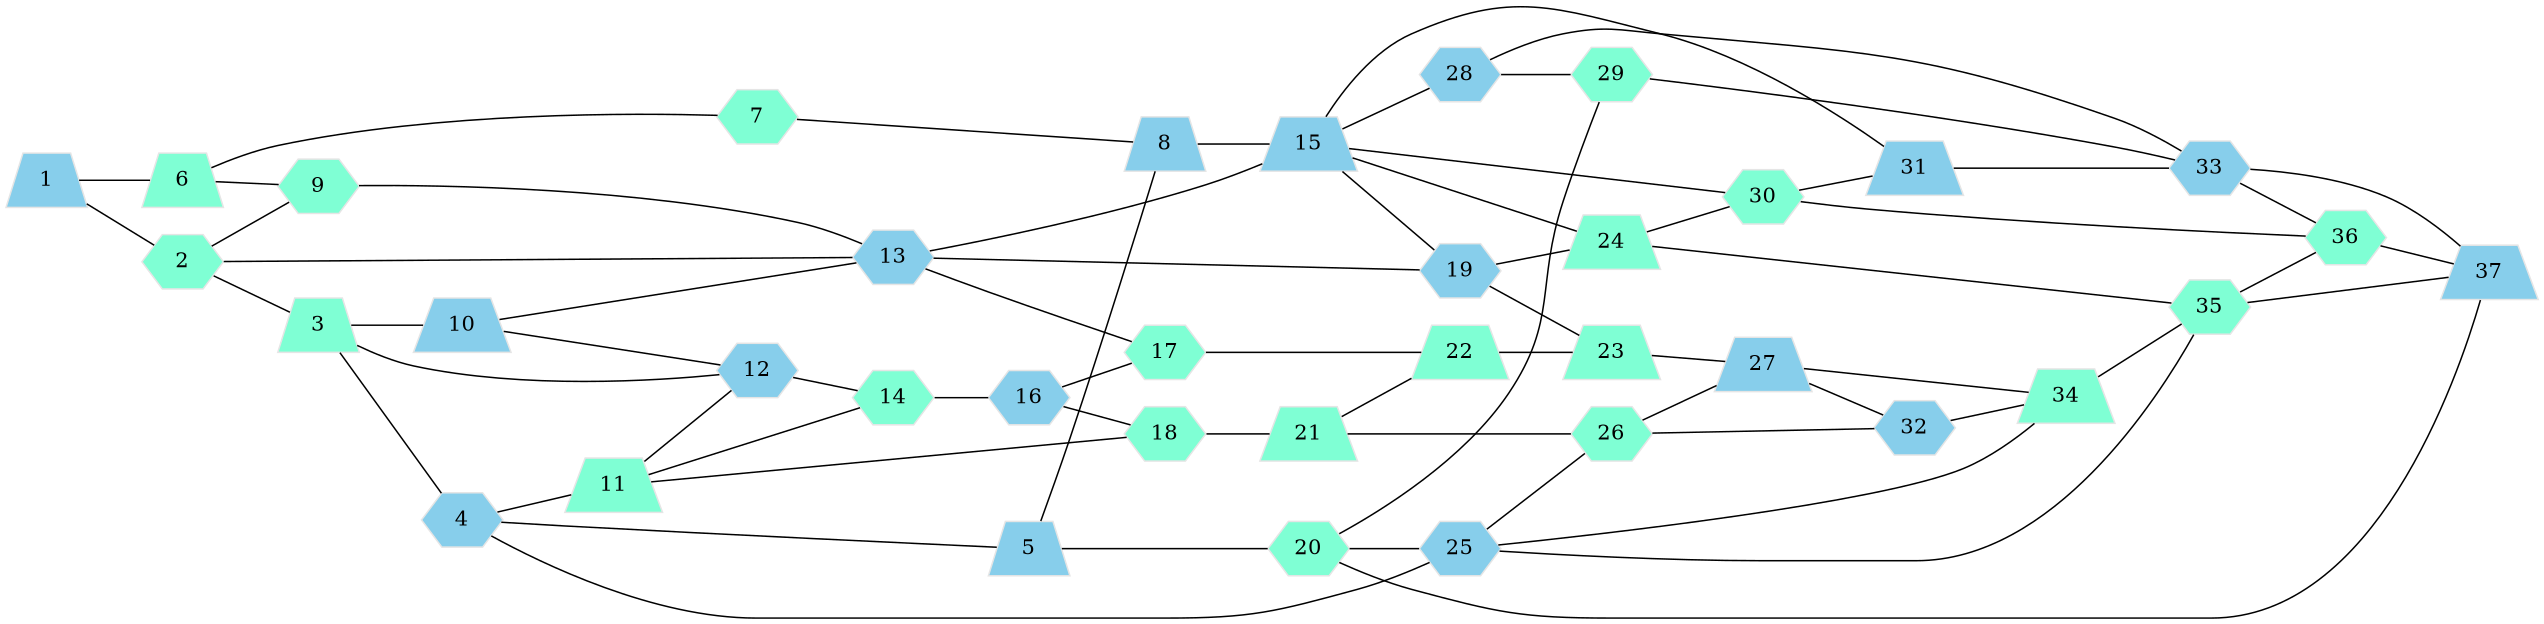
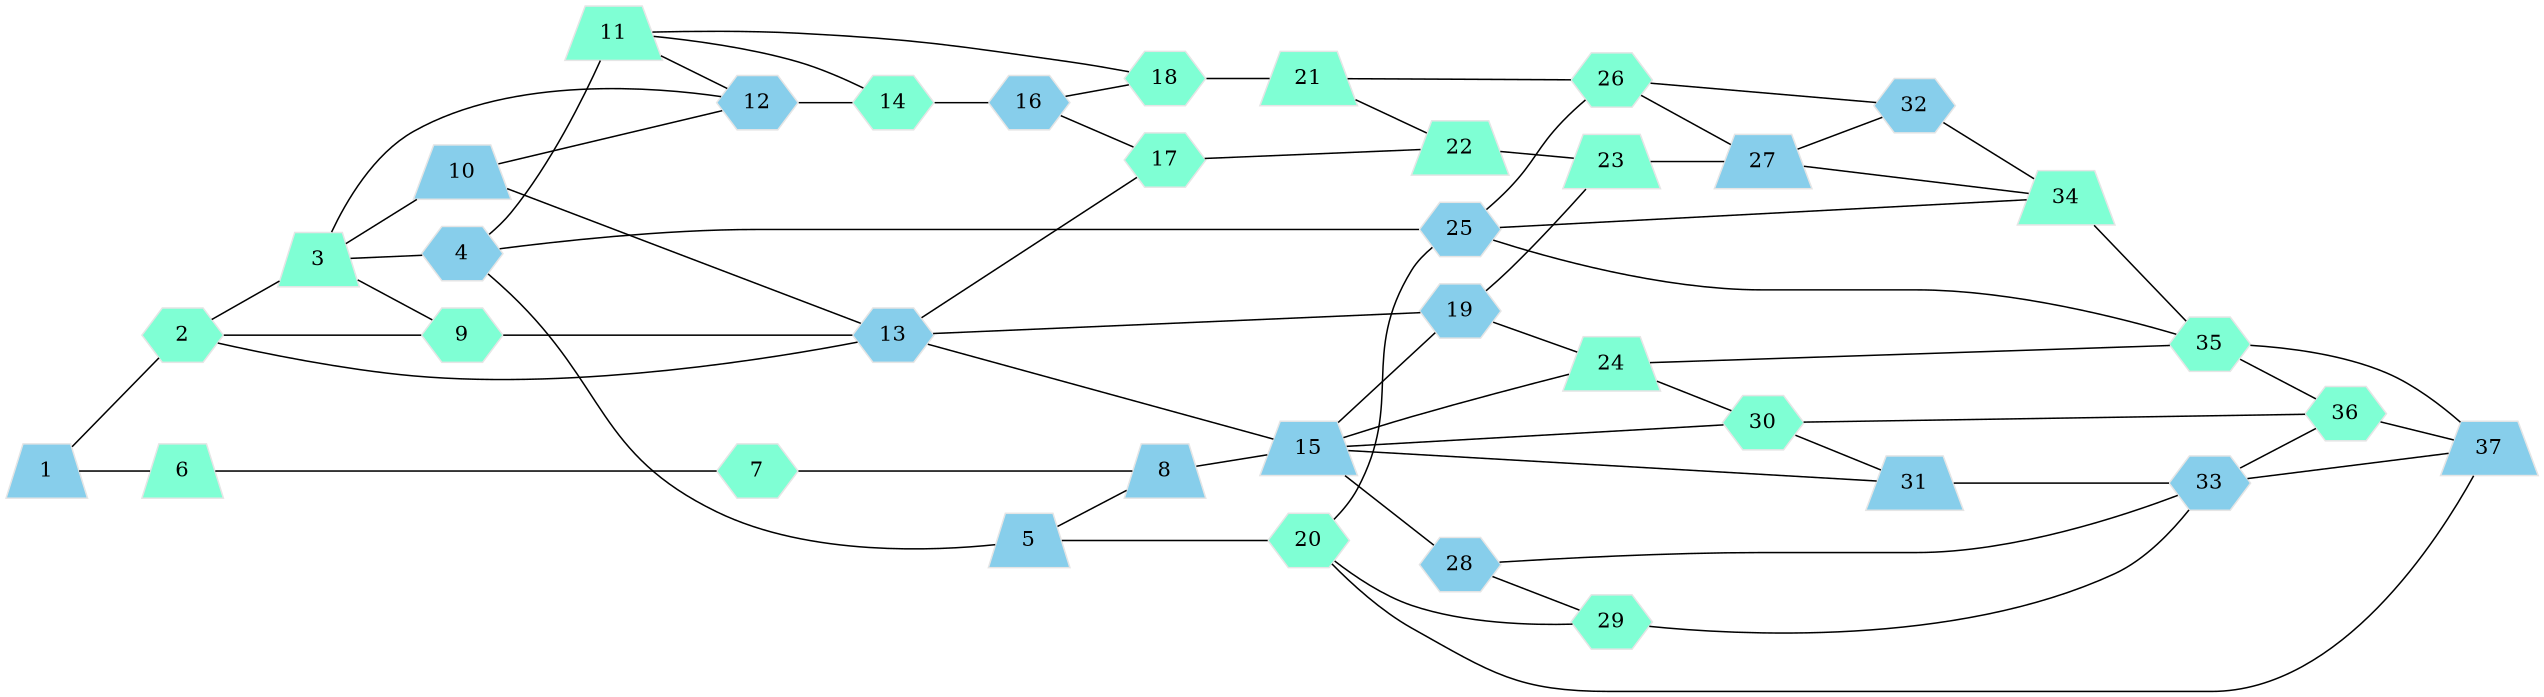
(247, 183) -> (395, 300)
